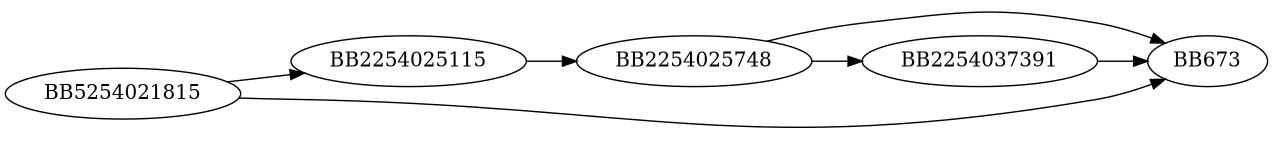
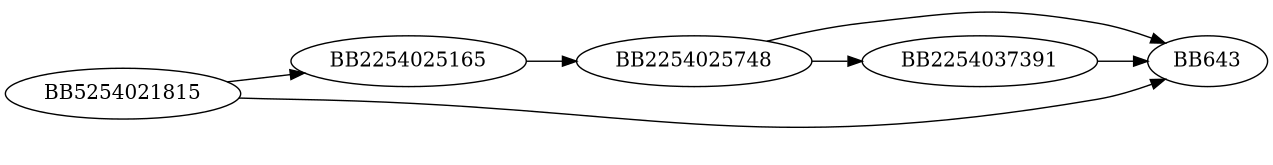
(409, 61) -> (409, 61)
(1208, 61) -> (1208, 61)
